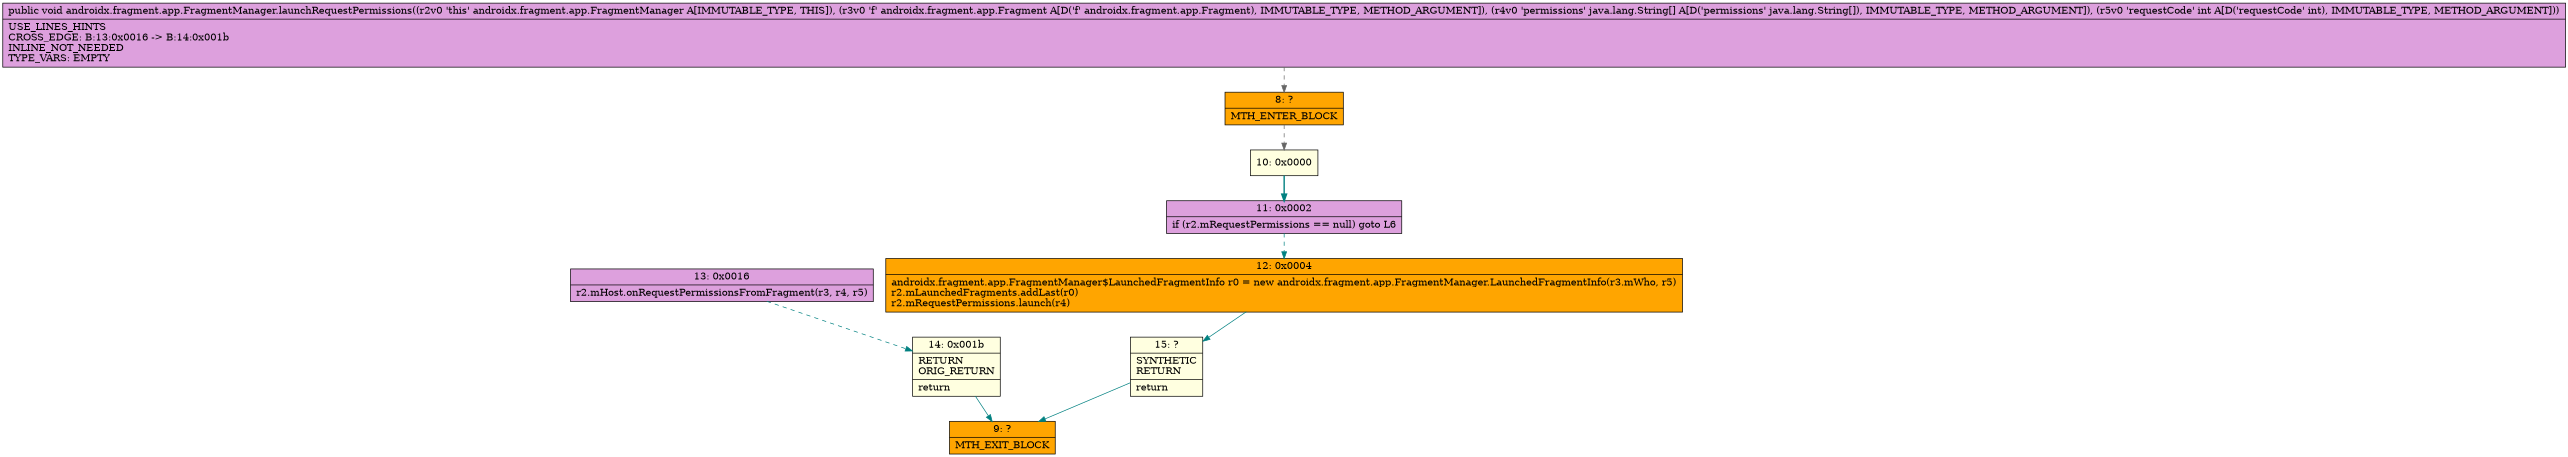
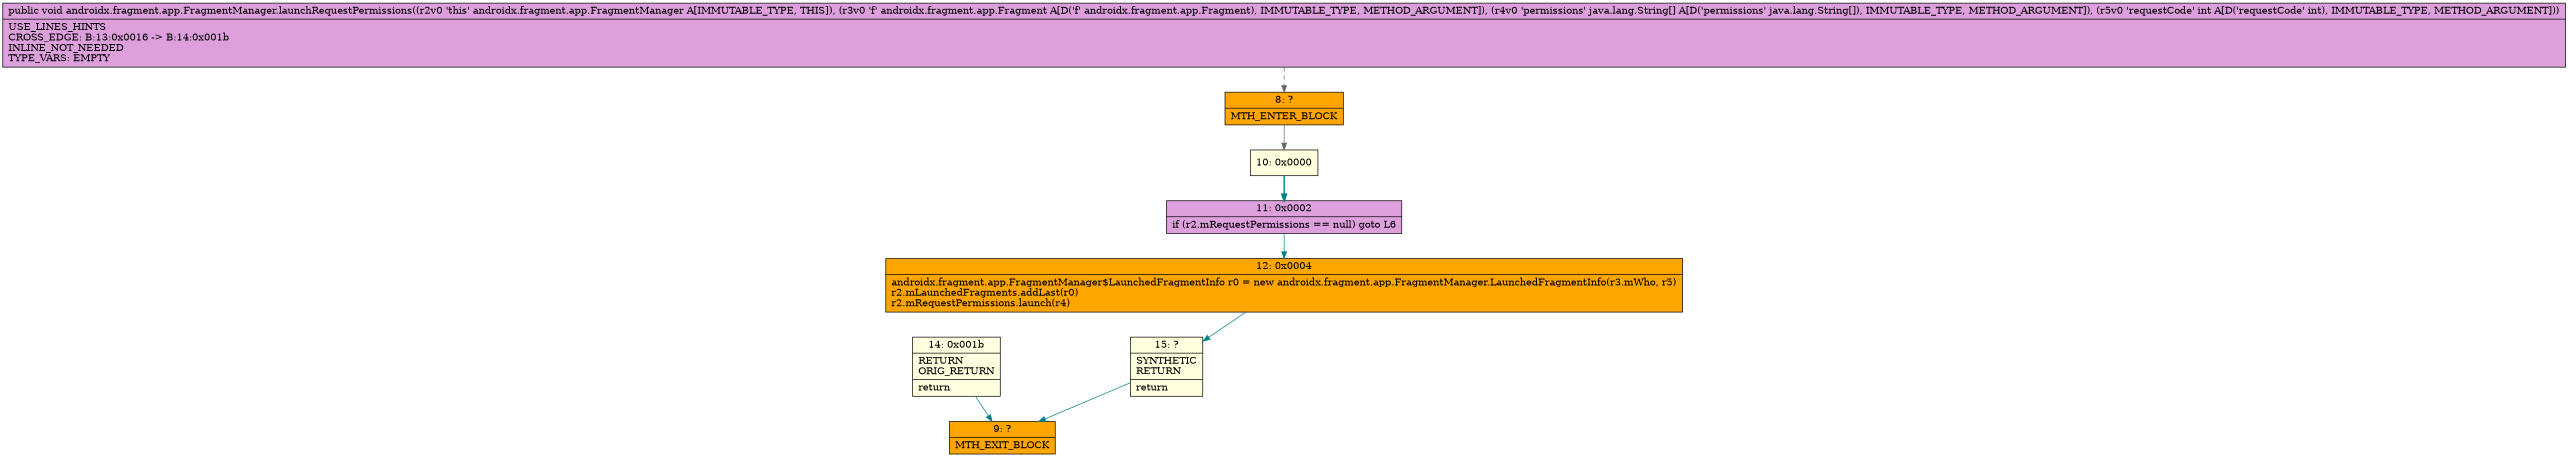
(1284, 134) -> (1284, 134)
(1284, 242) -> (1284, 242)
(722, 285) -> none
